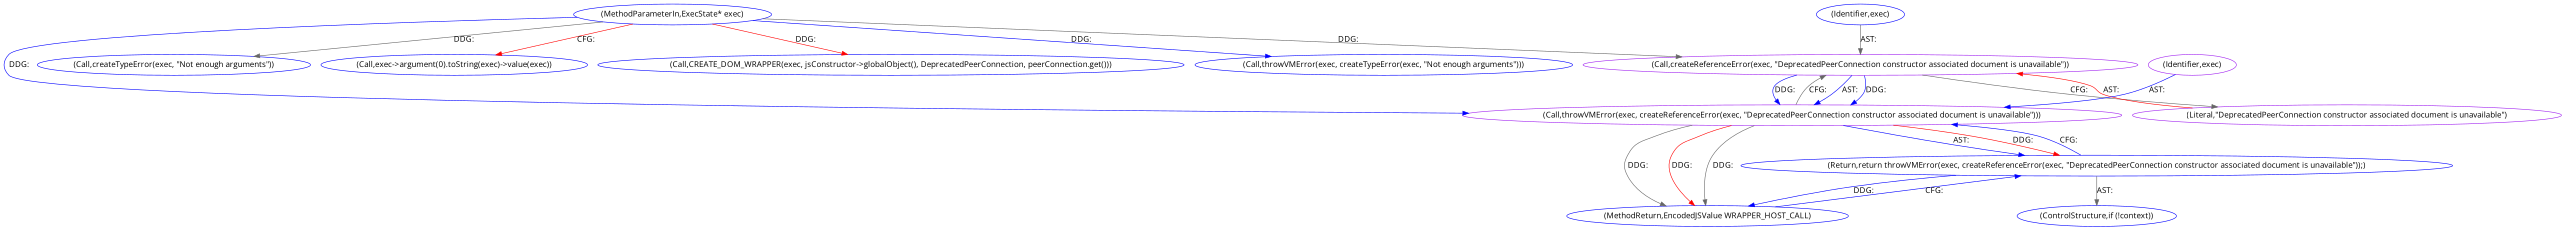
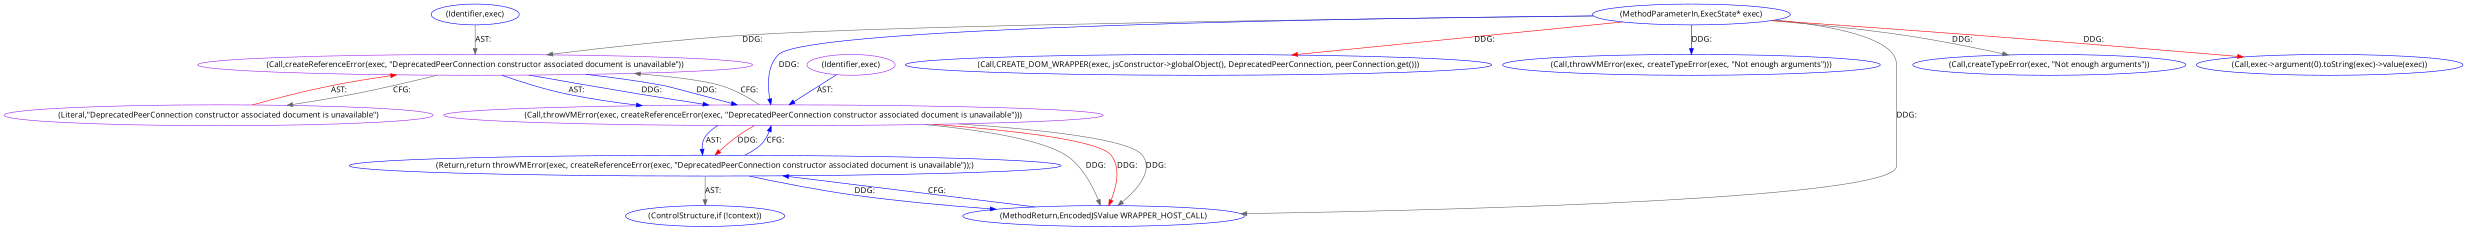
(587, 40) -> (2095, 40)
none -> (1692, 198)
